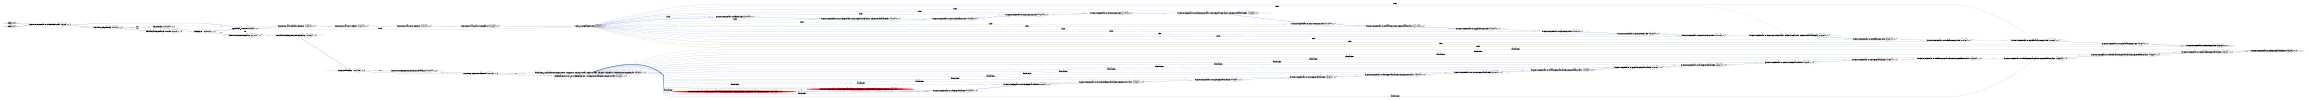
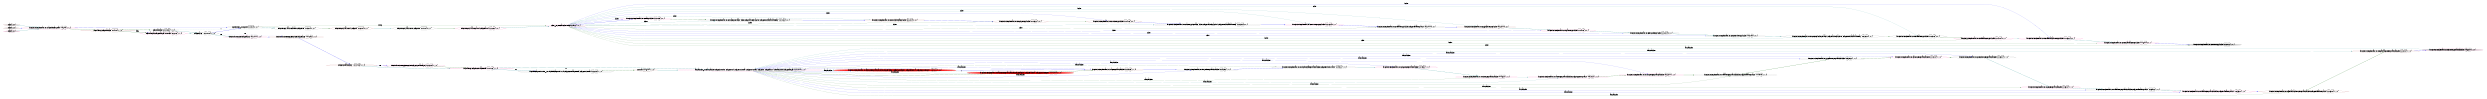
none -> (12, 31)
none -> (646, 70)
